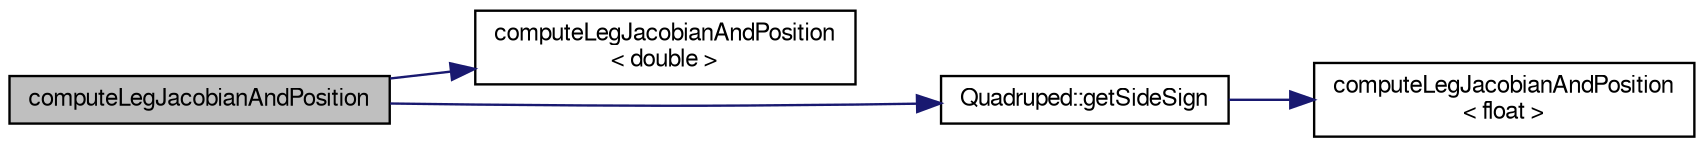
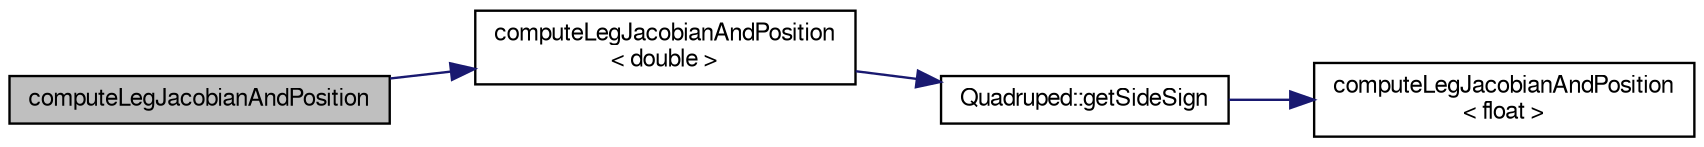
(653, 106) -> (886, 75)
